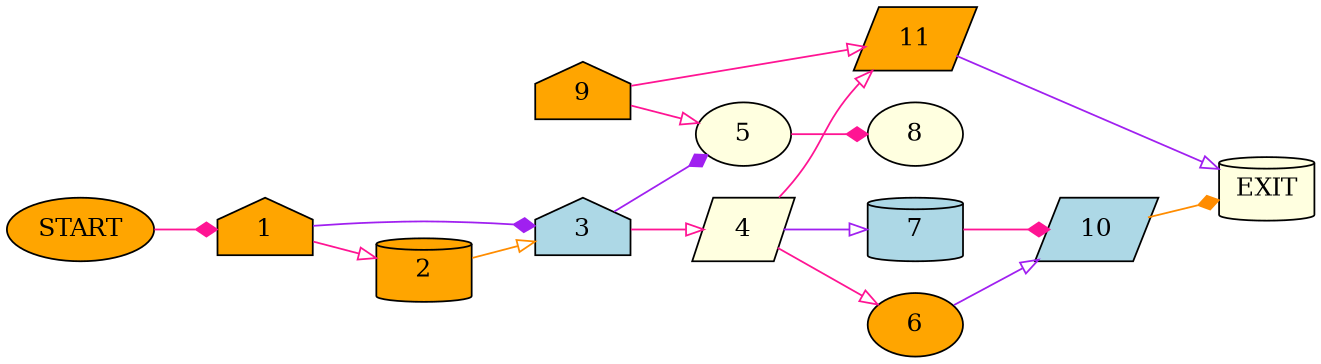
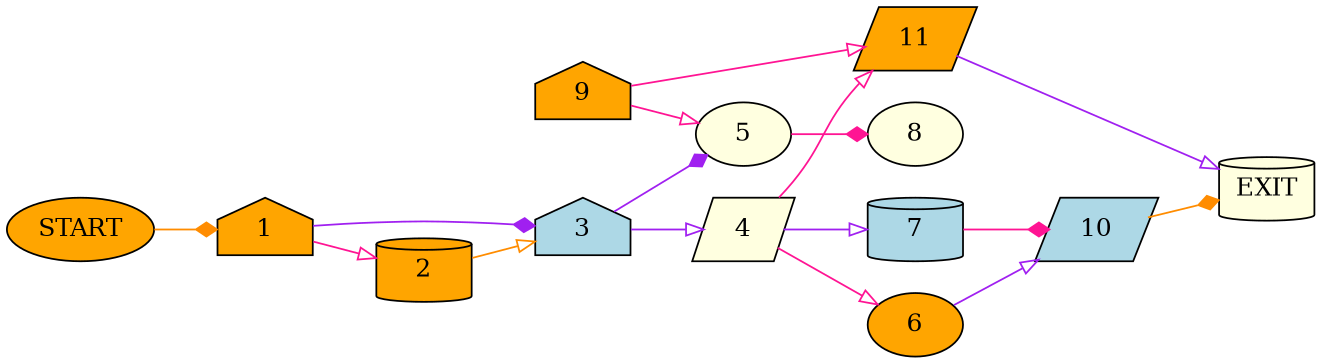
(175, 229) -> (175, 229)
(658, 229) -> (658, 229)
